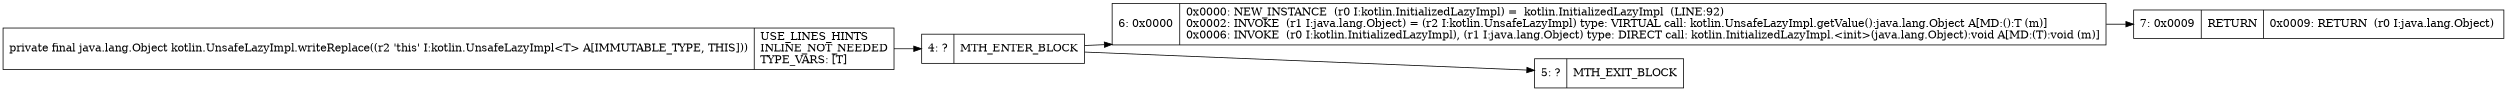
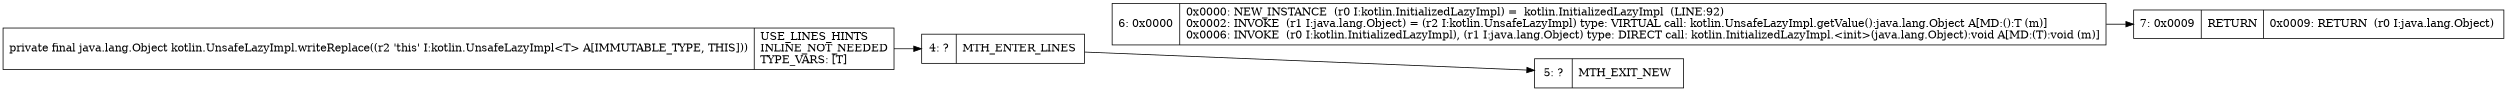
(1095, 45) -> none
(1019, 48) -> (1019, 48)
(1625, 73) -> (1625, 73)
